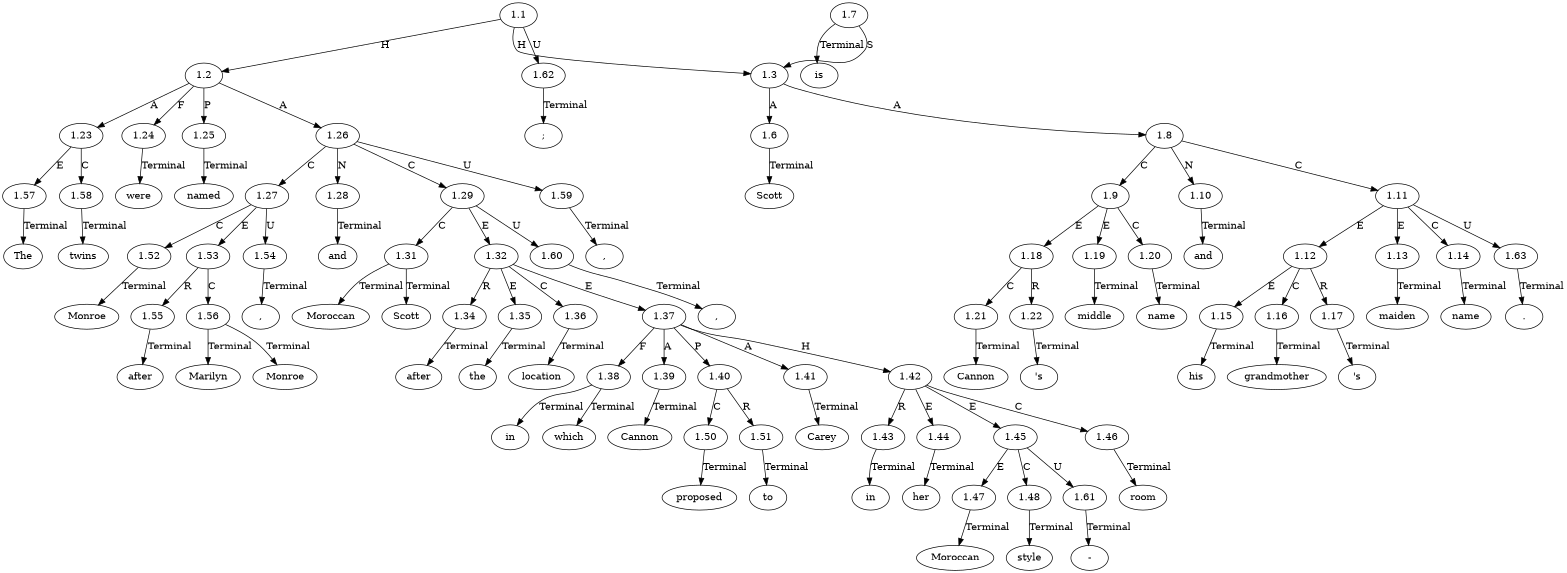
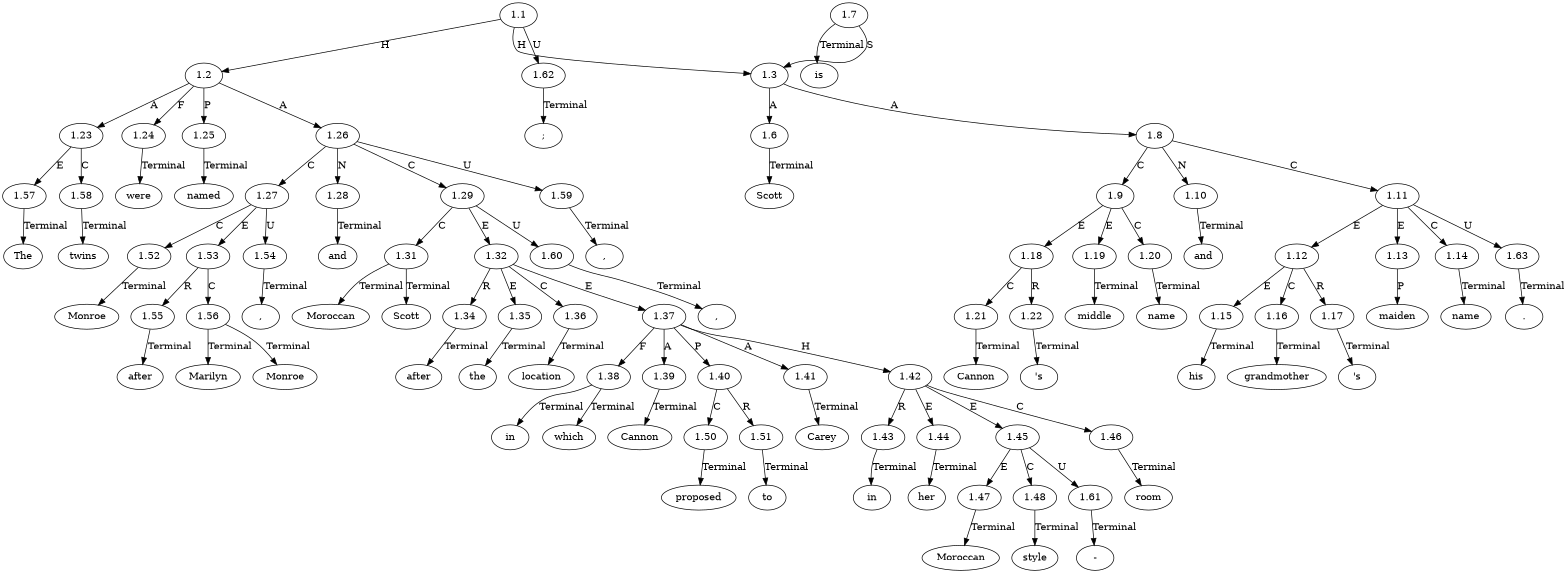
(1420, 287) -> (1401, 287)
